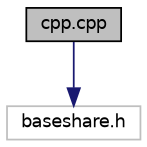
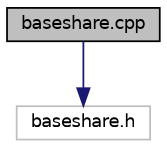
(74, 25) -> (83, 25)
